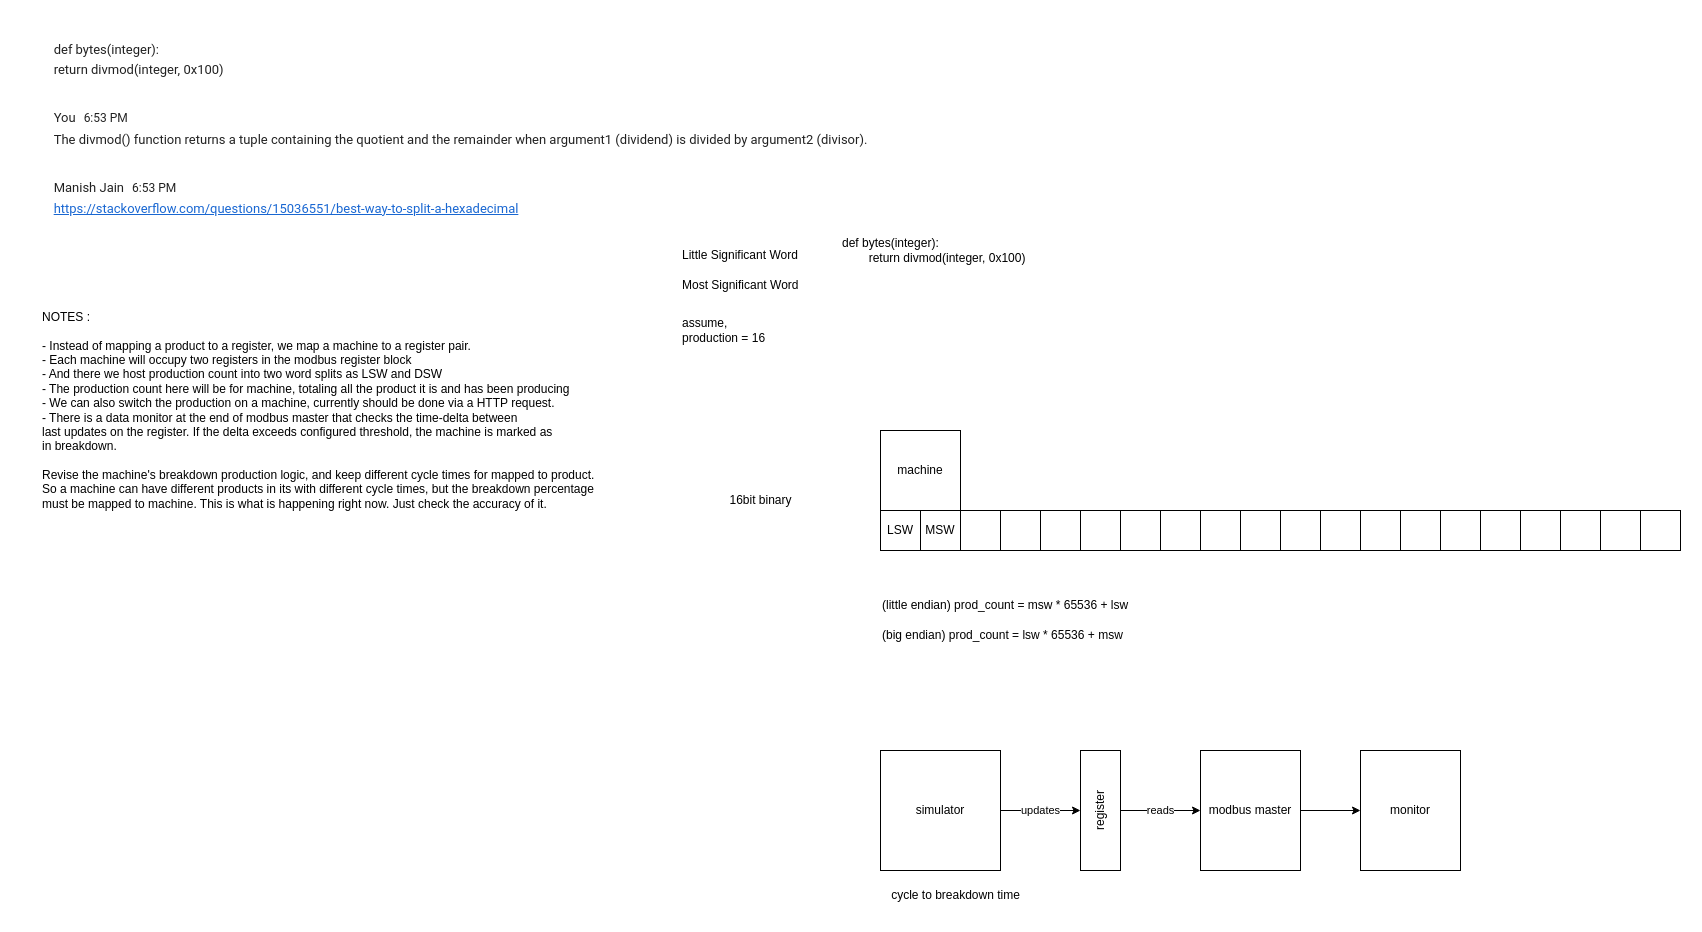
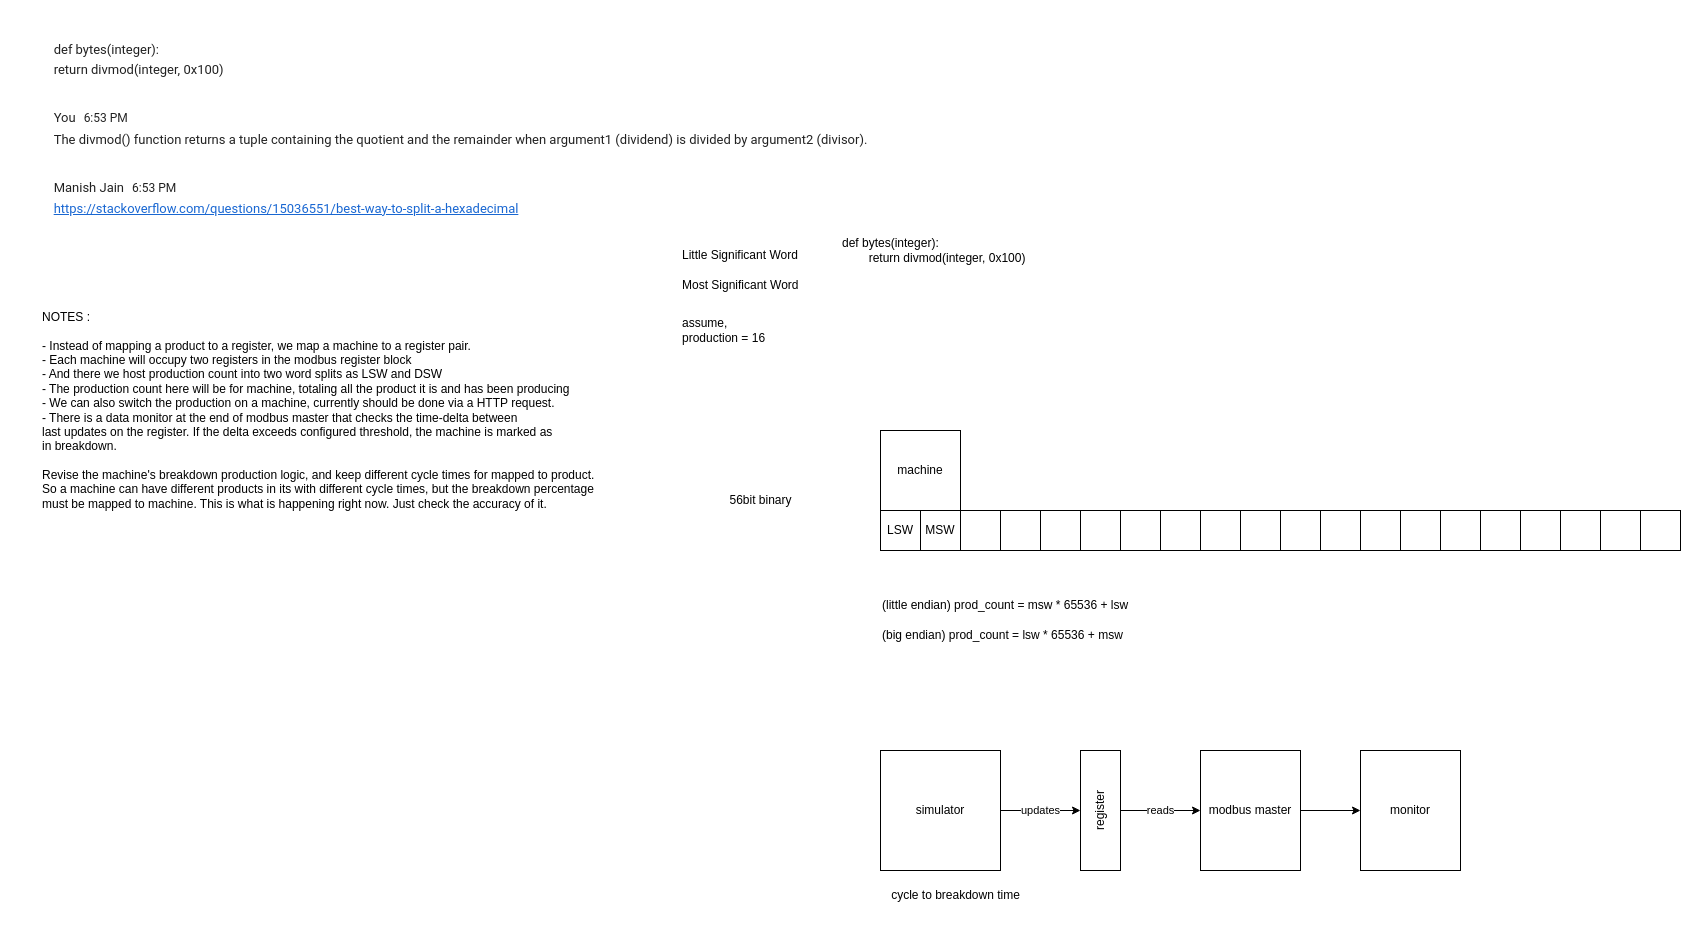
(761, 501) -> (761, 501)
